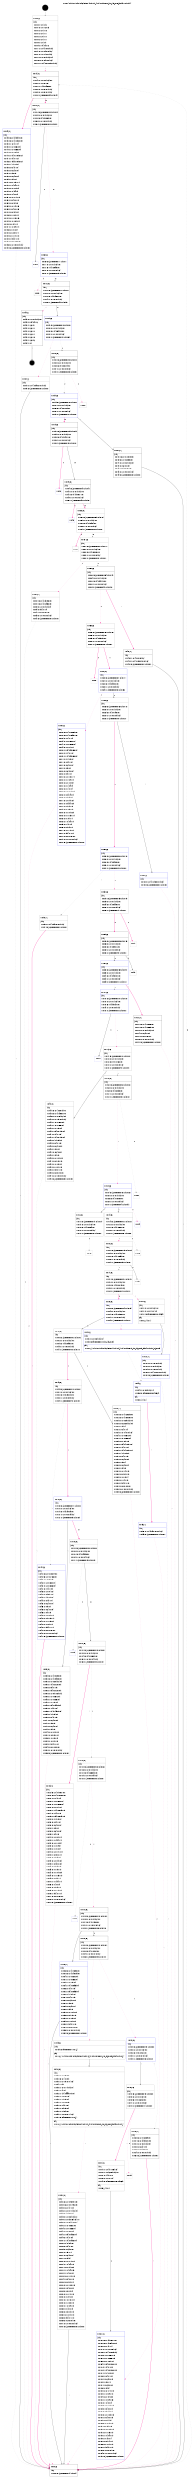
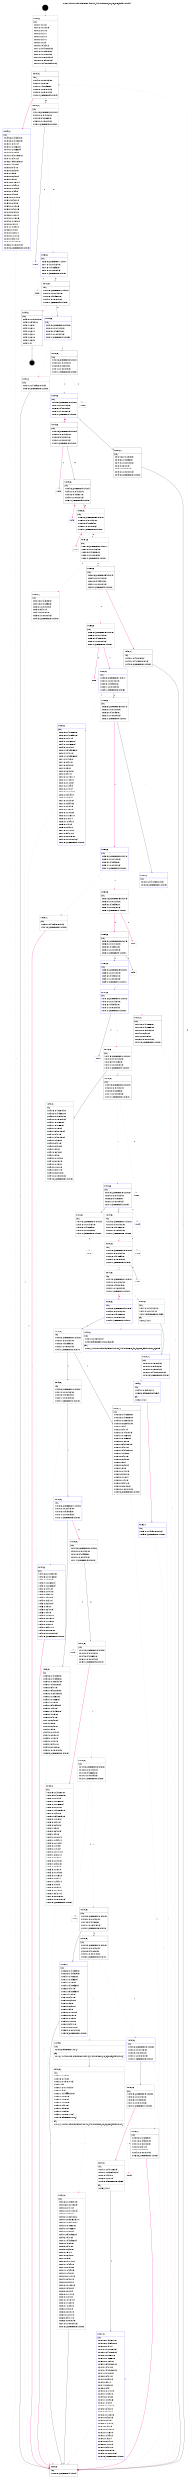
(135, 999) -> (135, 999)
